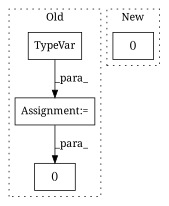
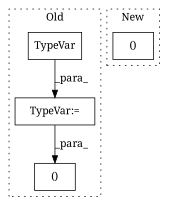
(55, 111) -> (55, 111)
